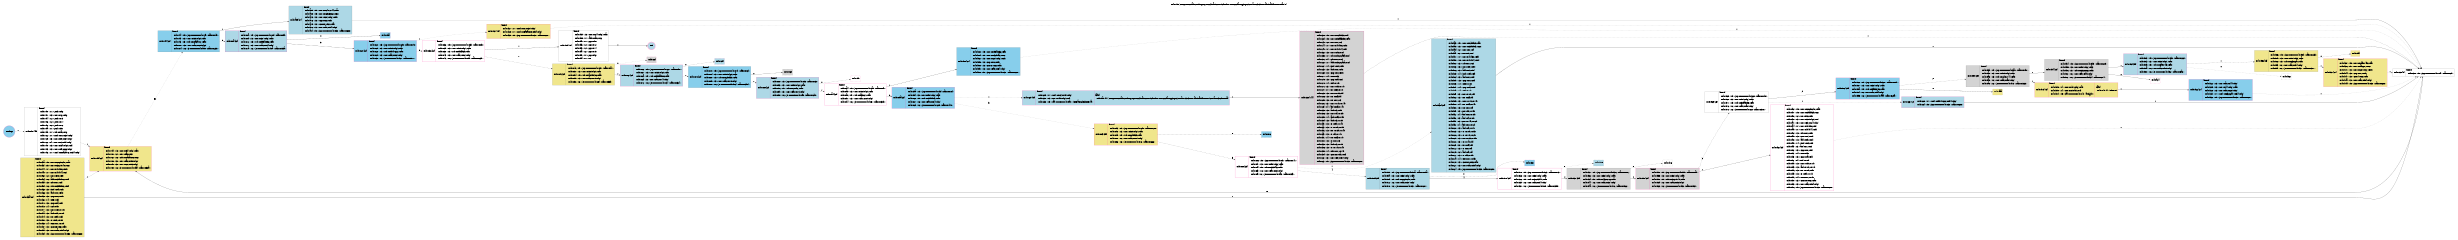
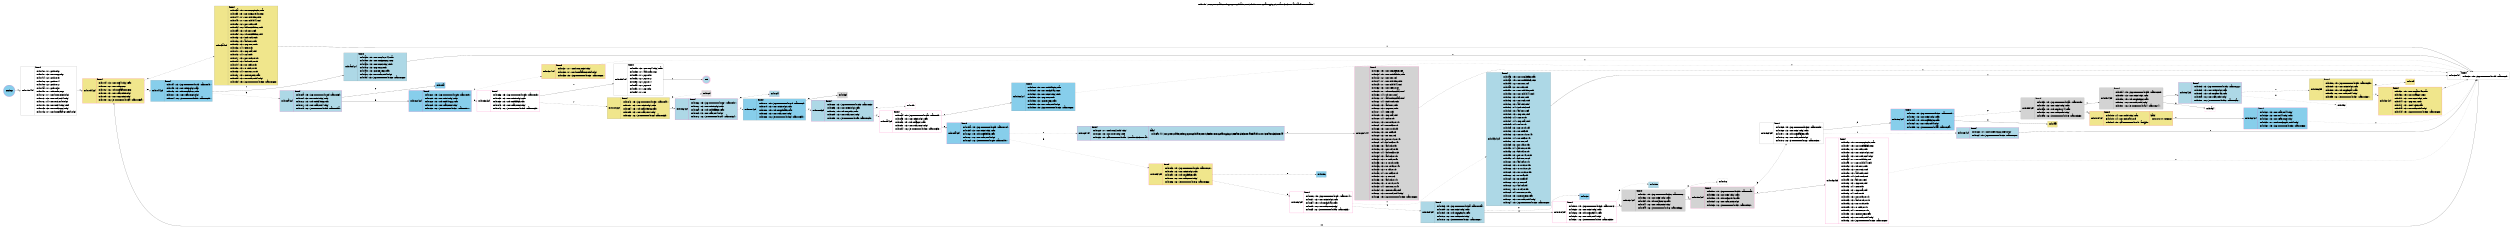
(91, 175) -> (179, 69)
